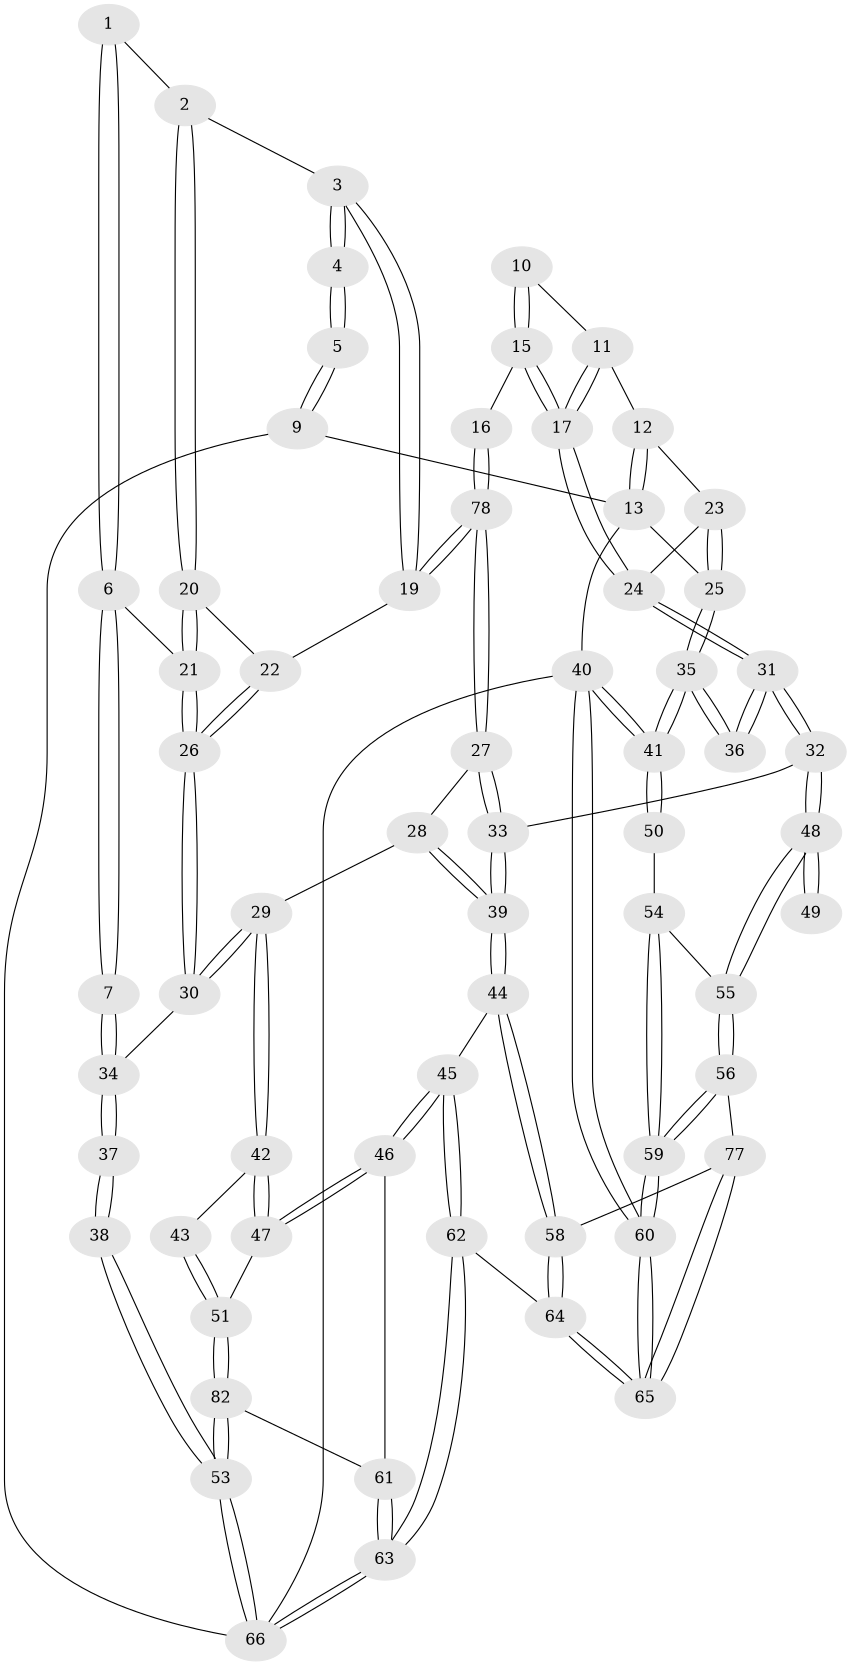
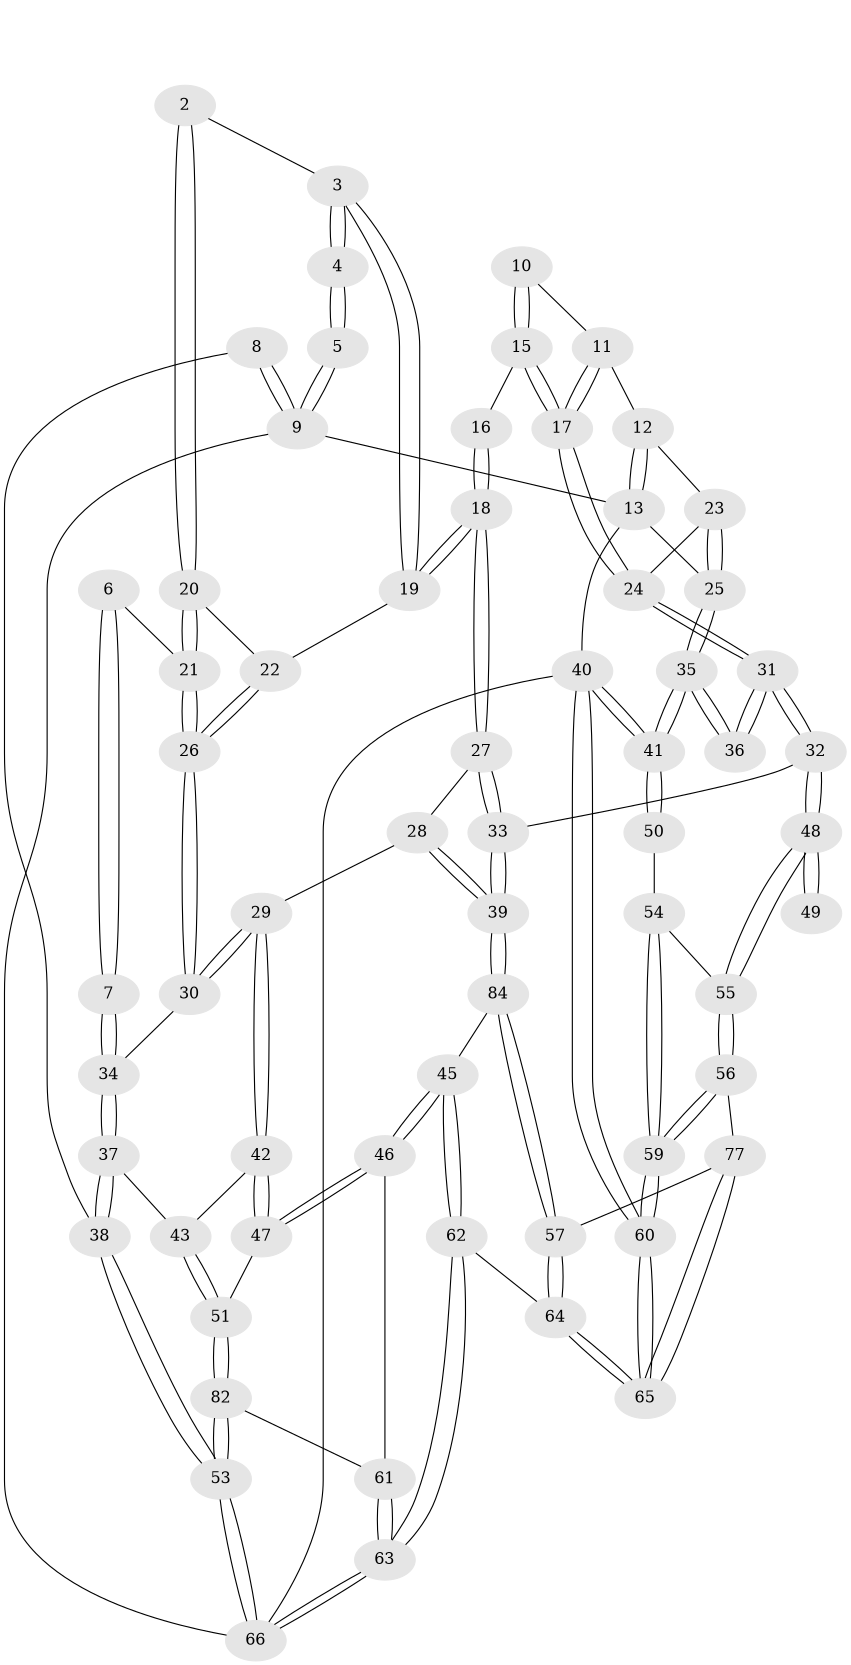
(109, 25) -> none
none -> (257, 348)
(481, 509) -> (481, 509)
(498, 994) -> (498, 994)
none -> (145, 1196)
(556, 1237) -> (556, 1237)
